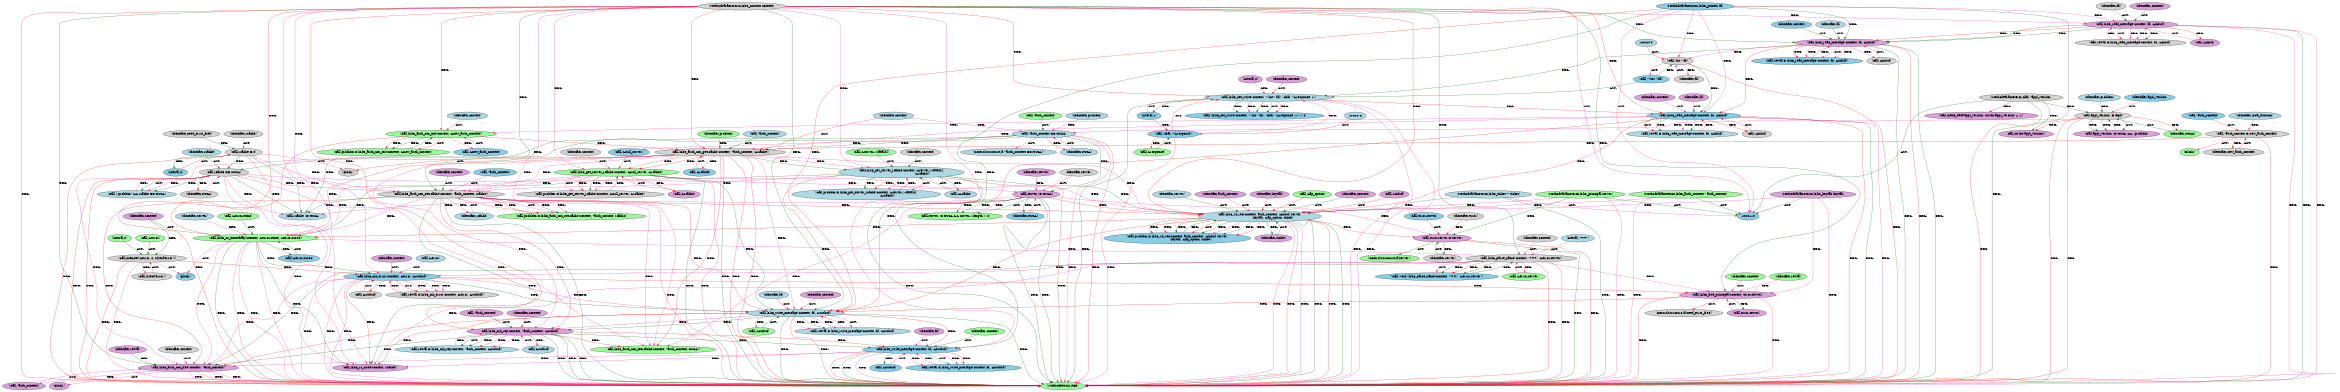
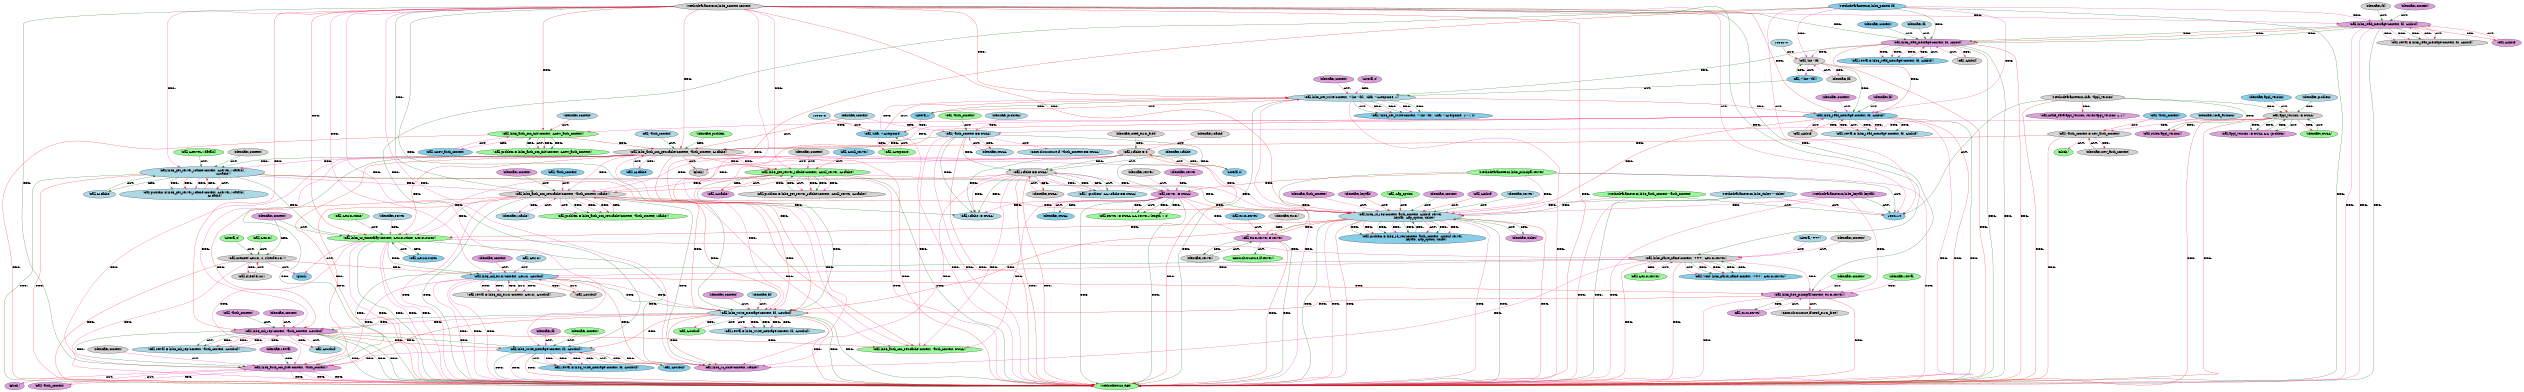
(2103, 116) -> (2293, 116)
(803, 143) -> (919, 234)
none -> (1308, 179)
(1455, 227) -> (1275, 226)
